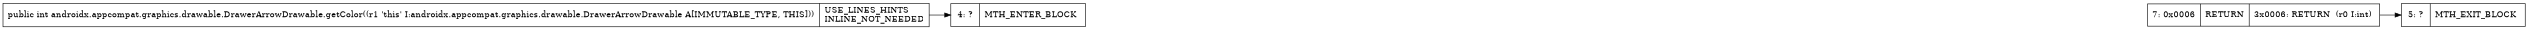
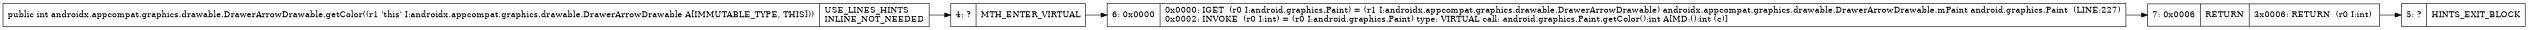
(1031, 15) -> (1031, 15)
none -> (1617, 15)
(2476, 15) -> (2476, 15)
